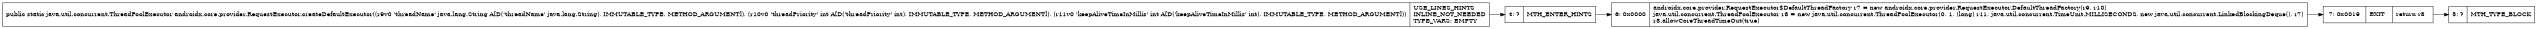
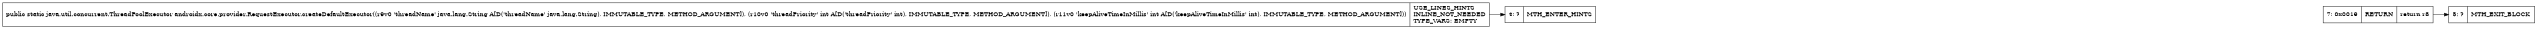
(2377, 14) -> (2379, 14)
(2501, 14) -> (2501, 14)
(1959, 15) -> none
